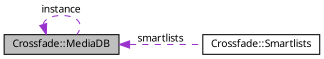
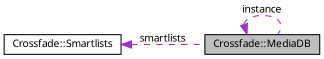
(166, 44) -> (168, 44)
